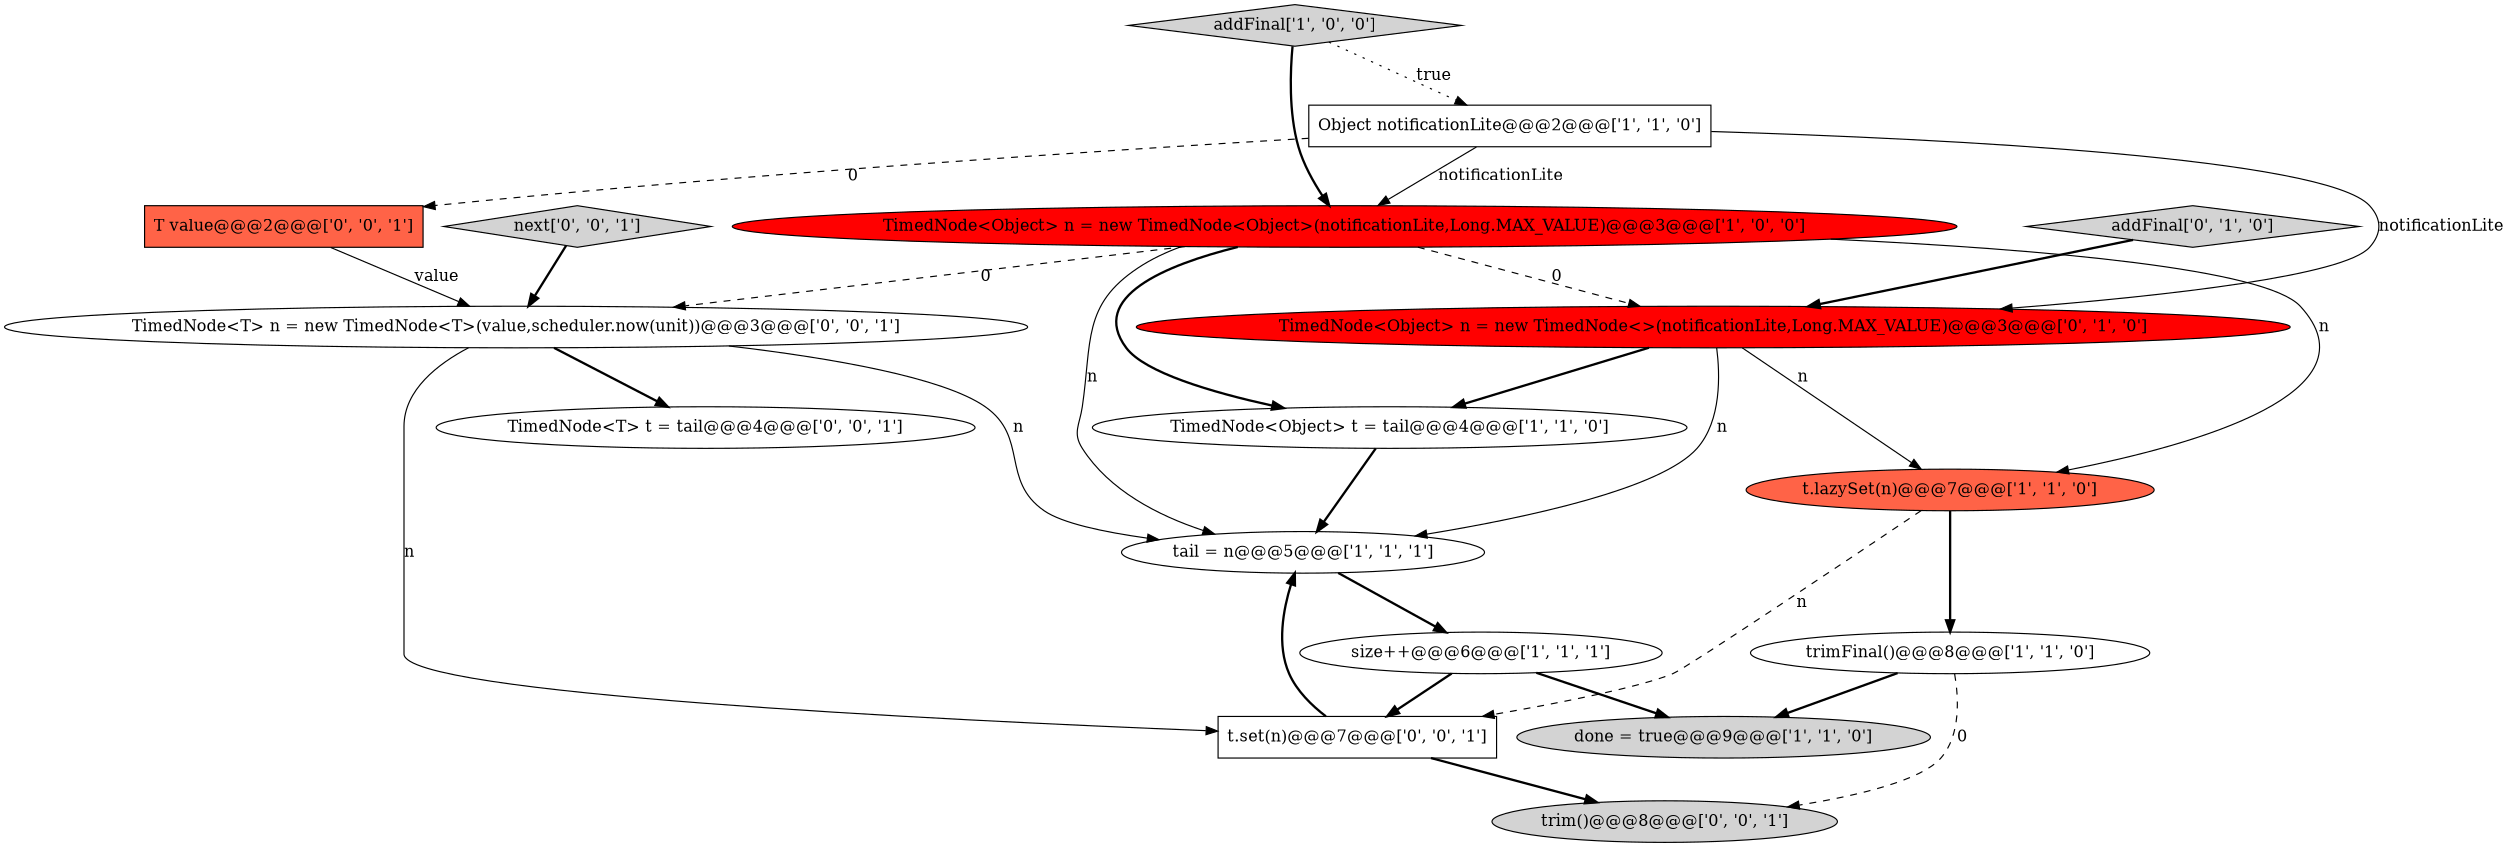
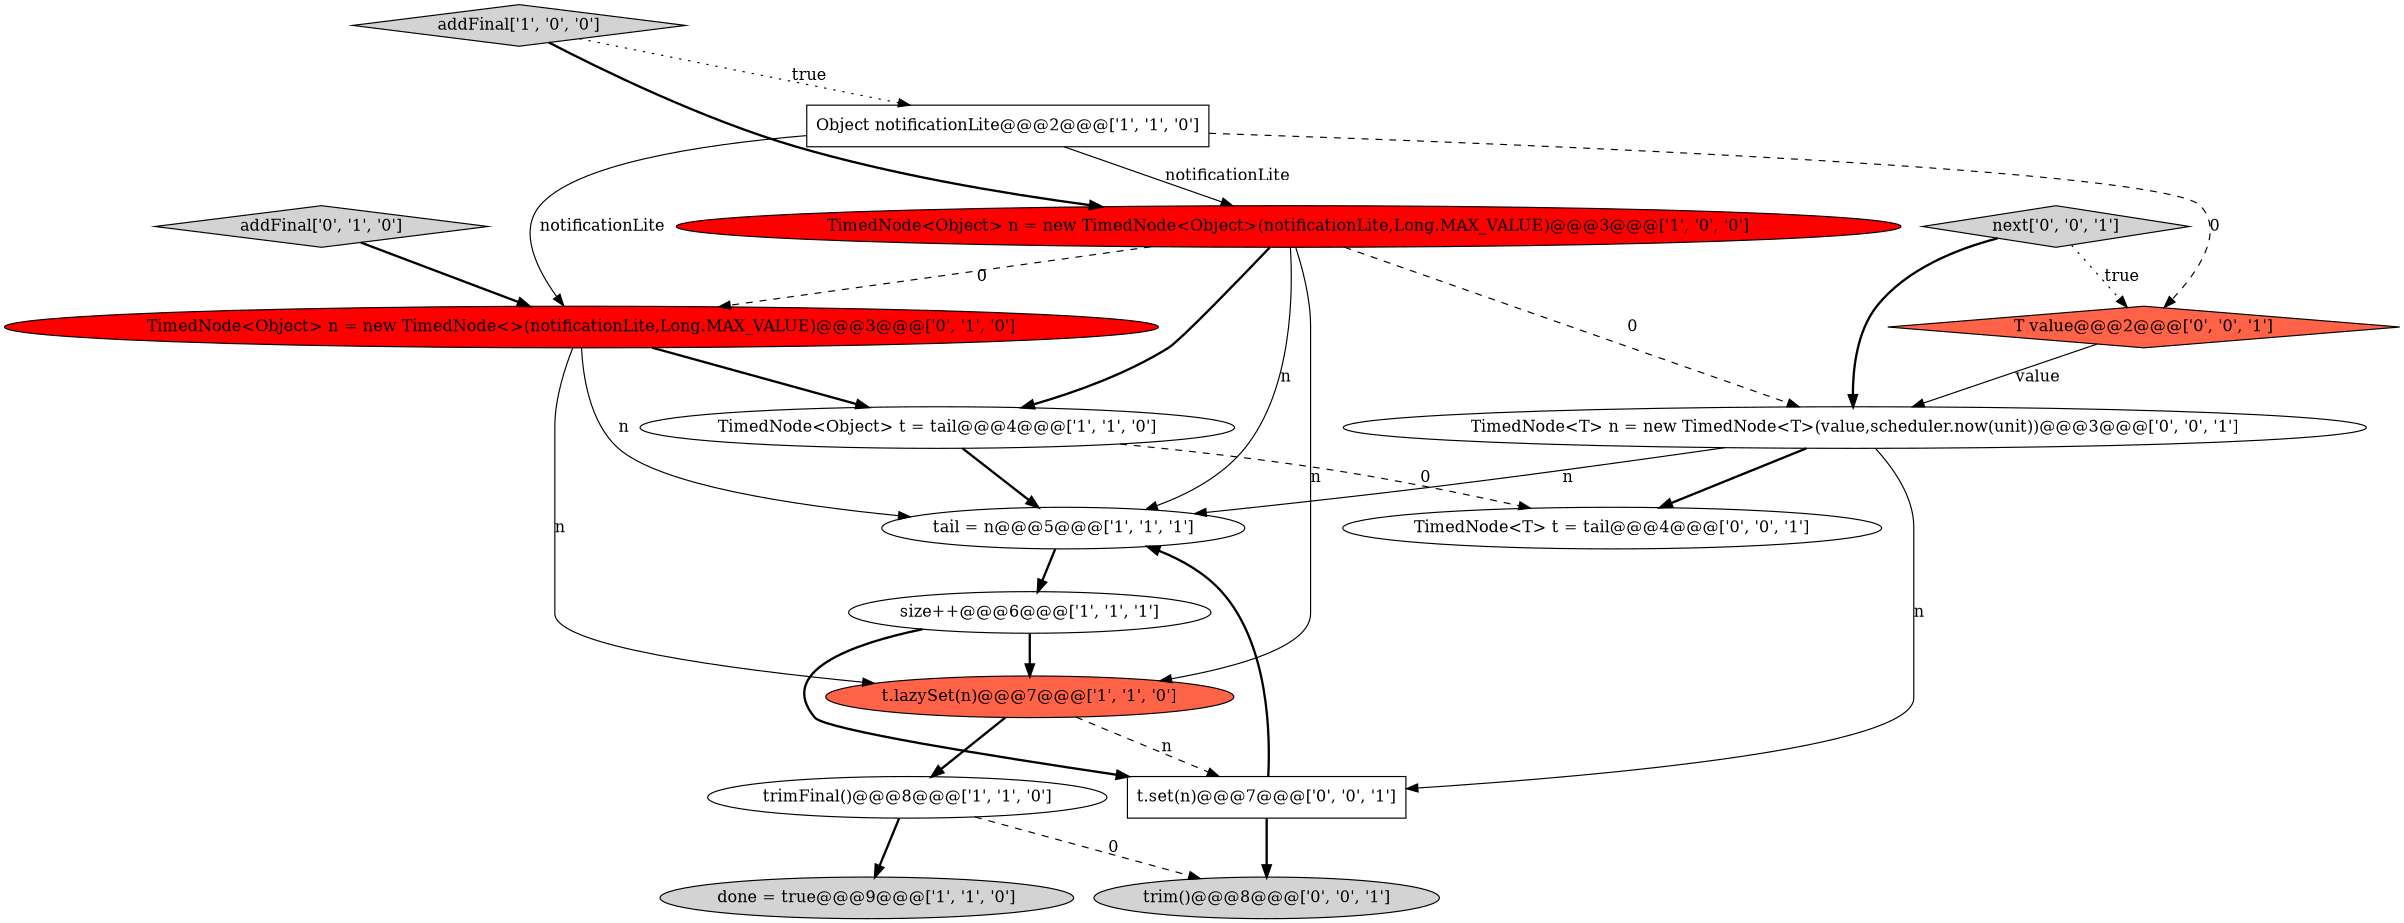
(284, 226) -> (2144, 327)
none -> (2095, 272)
none -> (1320, 468)
(1584, 689) -> (1030, 649)
